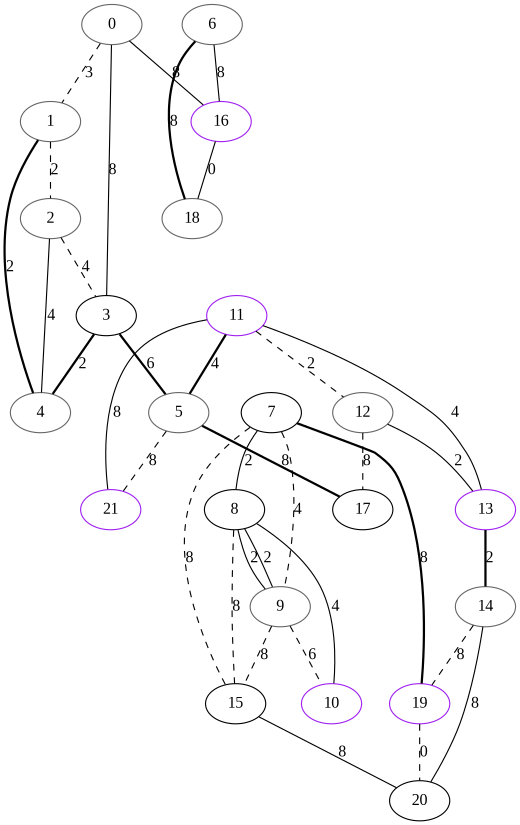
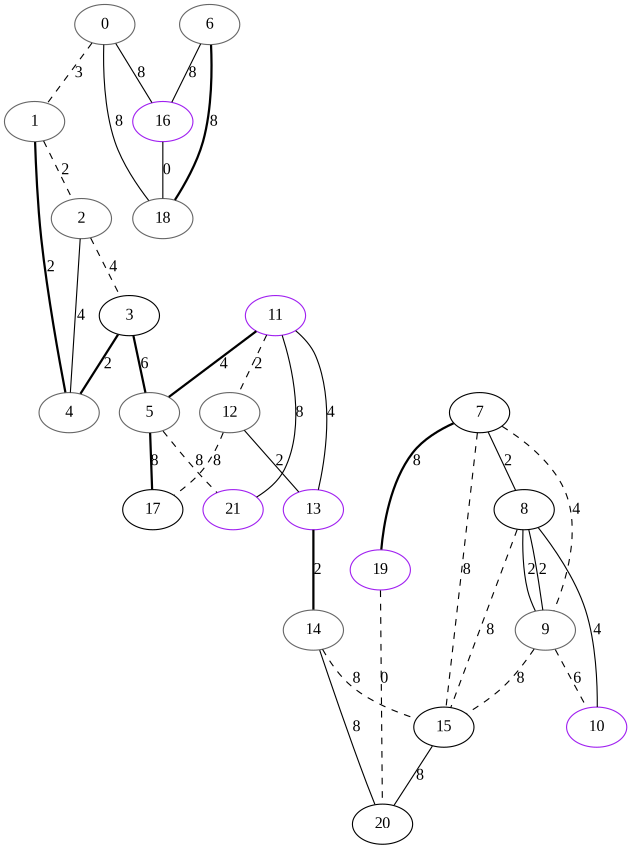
(109, 170) -> (111, 127)
(453, 655) -> (362, 694)
